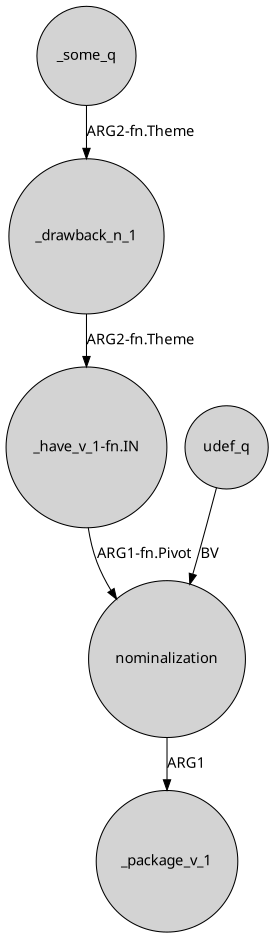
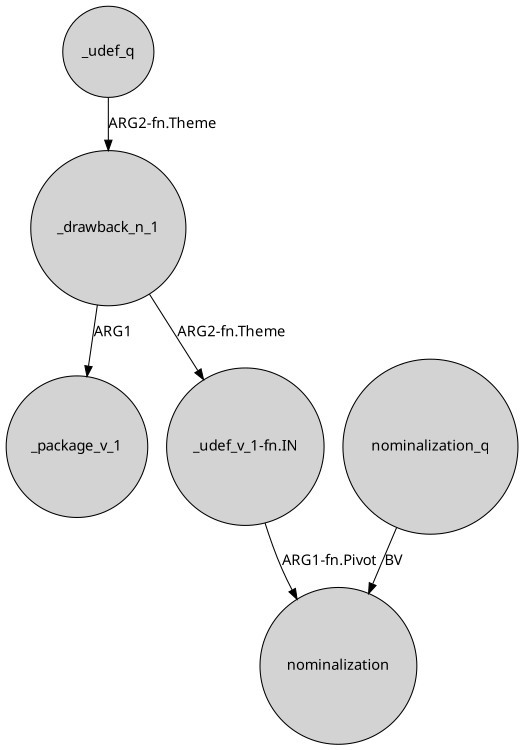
(86, 56) -> (108, 52)
(86, 447) -> (245, 447)
(227, 447) -> (430, 447)
(167, 759) -> (93, 335)
